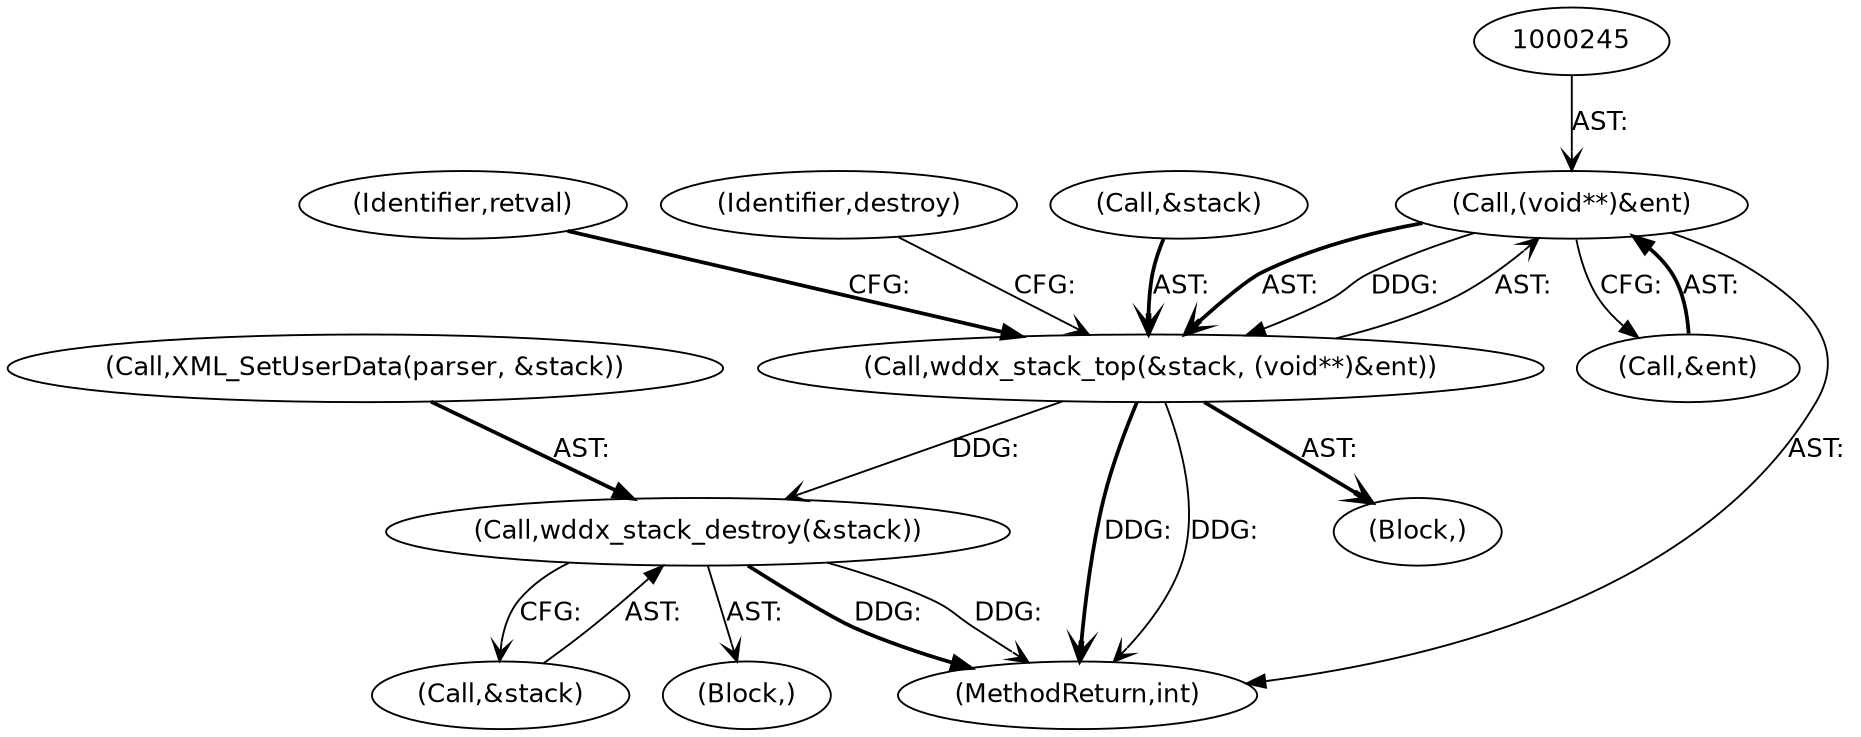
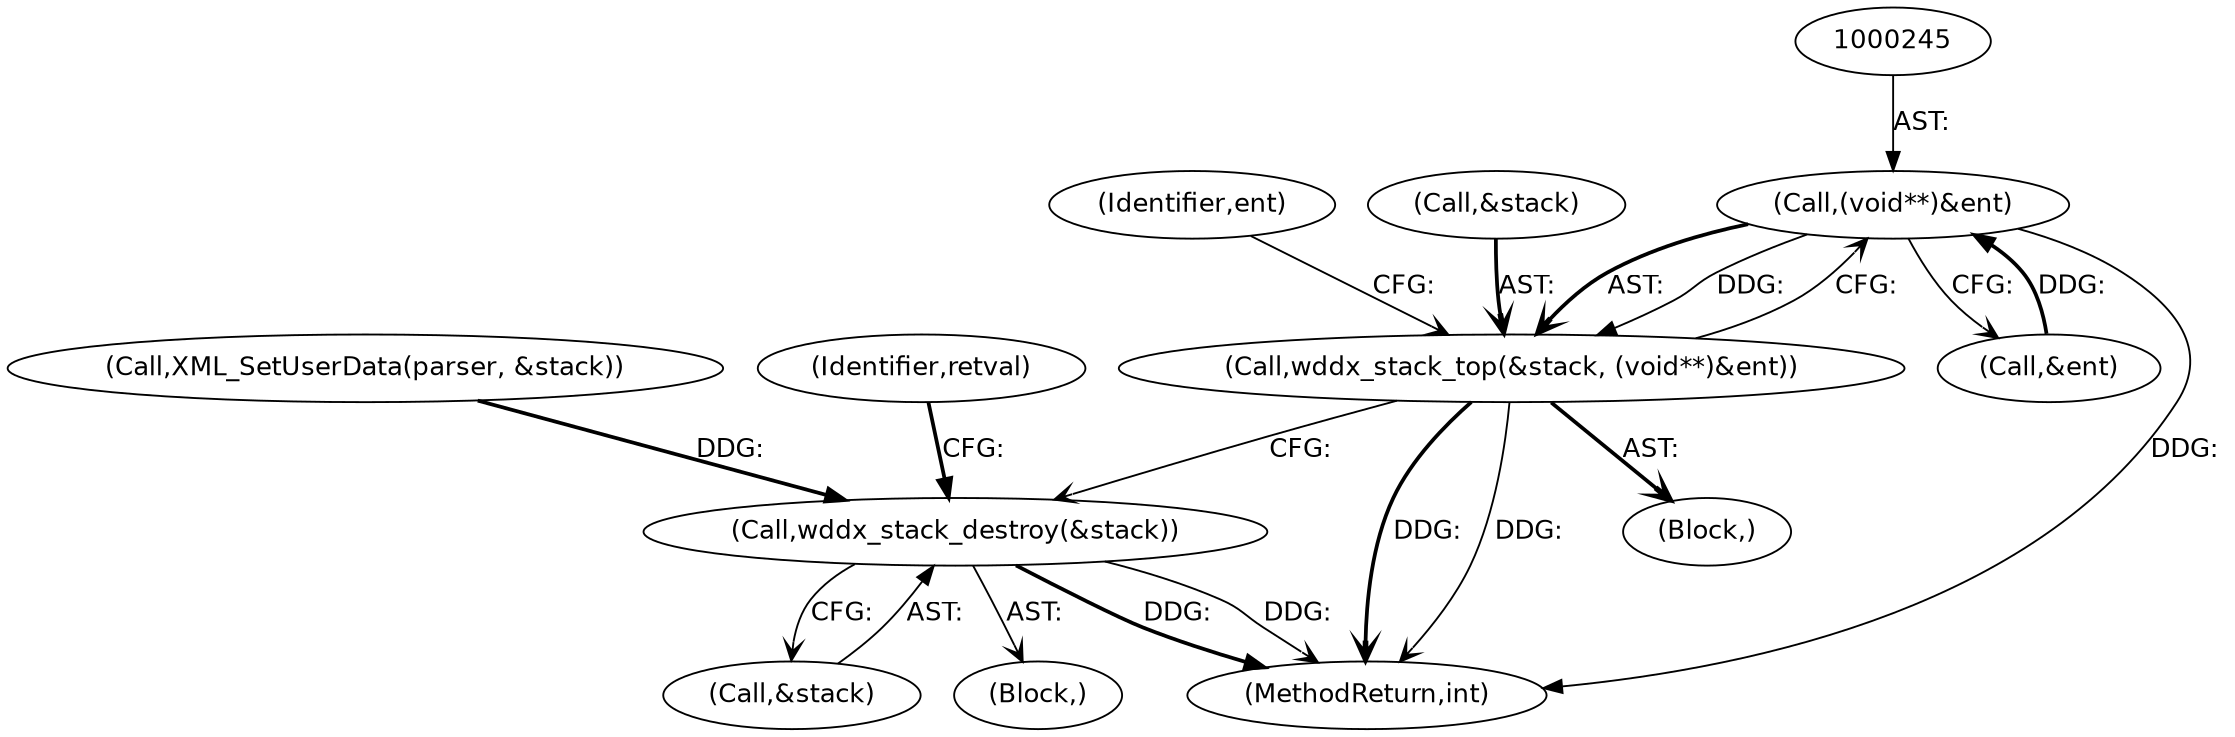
(1572, 114) -> (1893, 114)
(839, 205) -> (1192, 205)
(785, 281) -> (937, 441)
(1528, 287) -> (1871, 287)
(1592, 287) -> (1940, 287)
(1716, 287) -> (2076, 287)
(586, 450) -> (735, 450)
(990, 450) -> (1305, 450)
(1821, 450) -> (2189, 450)
